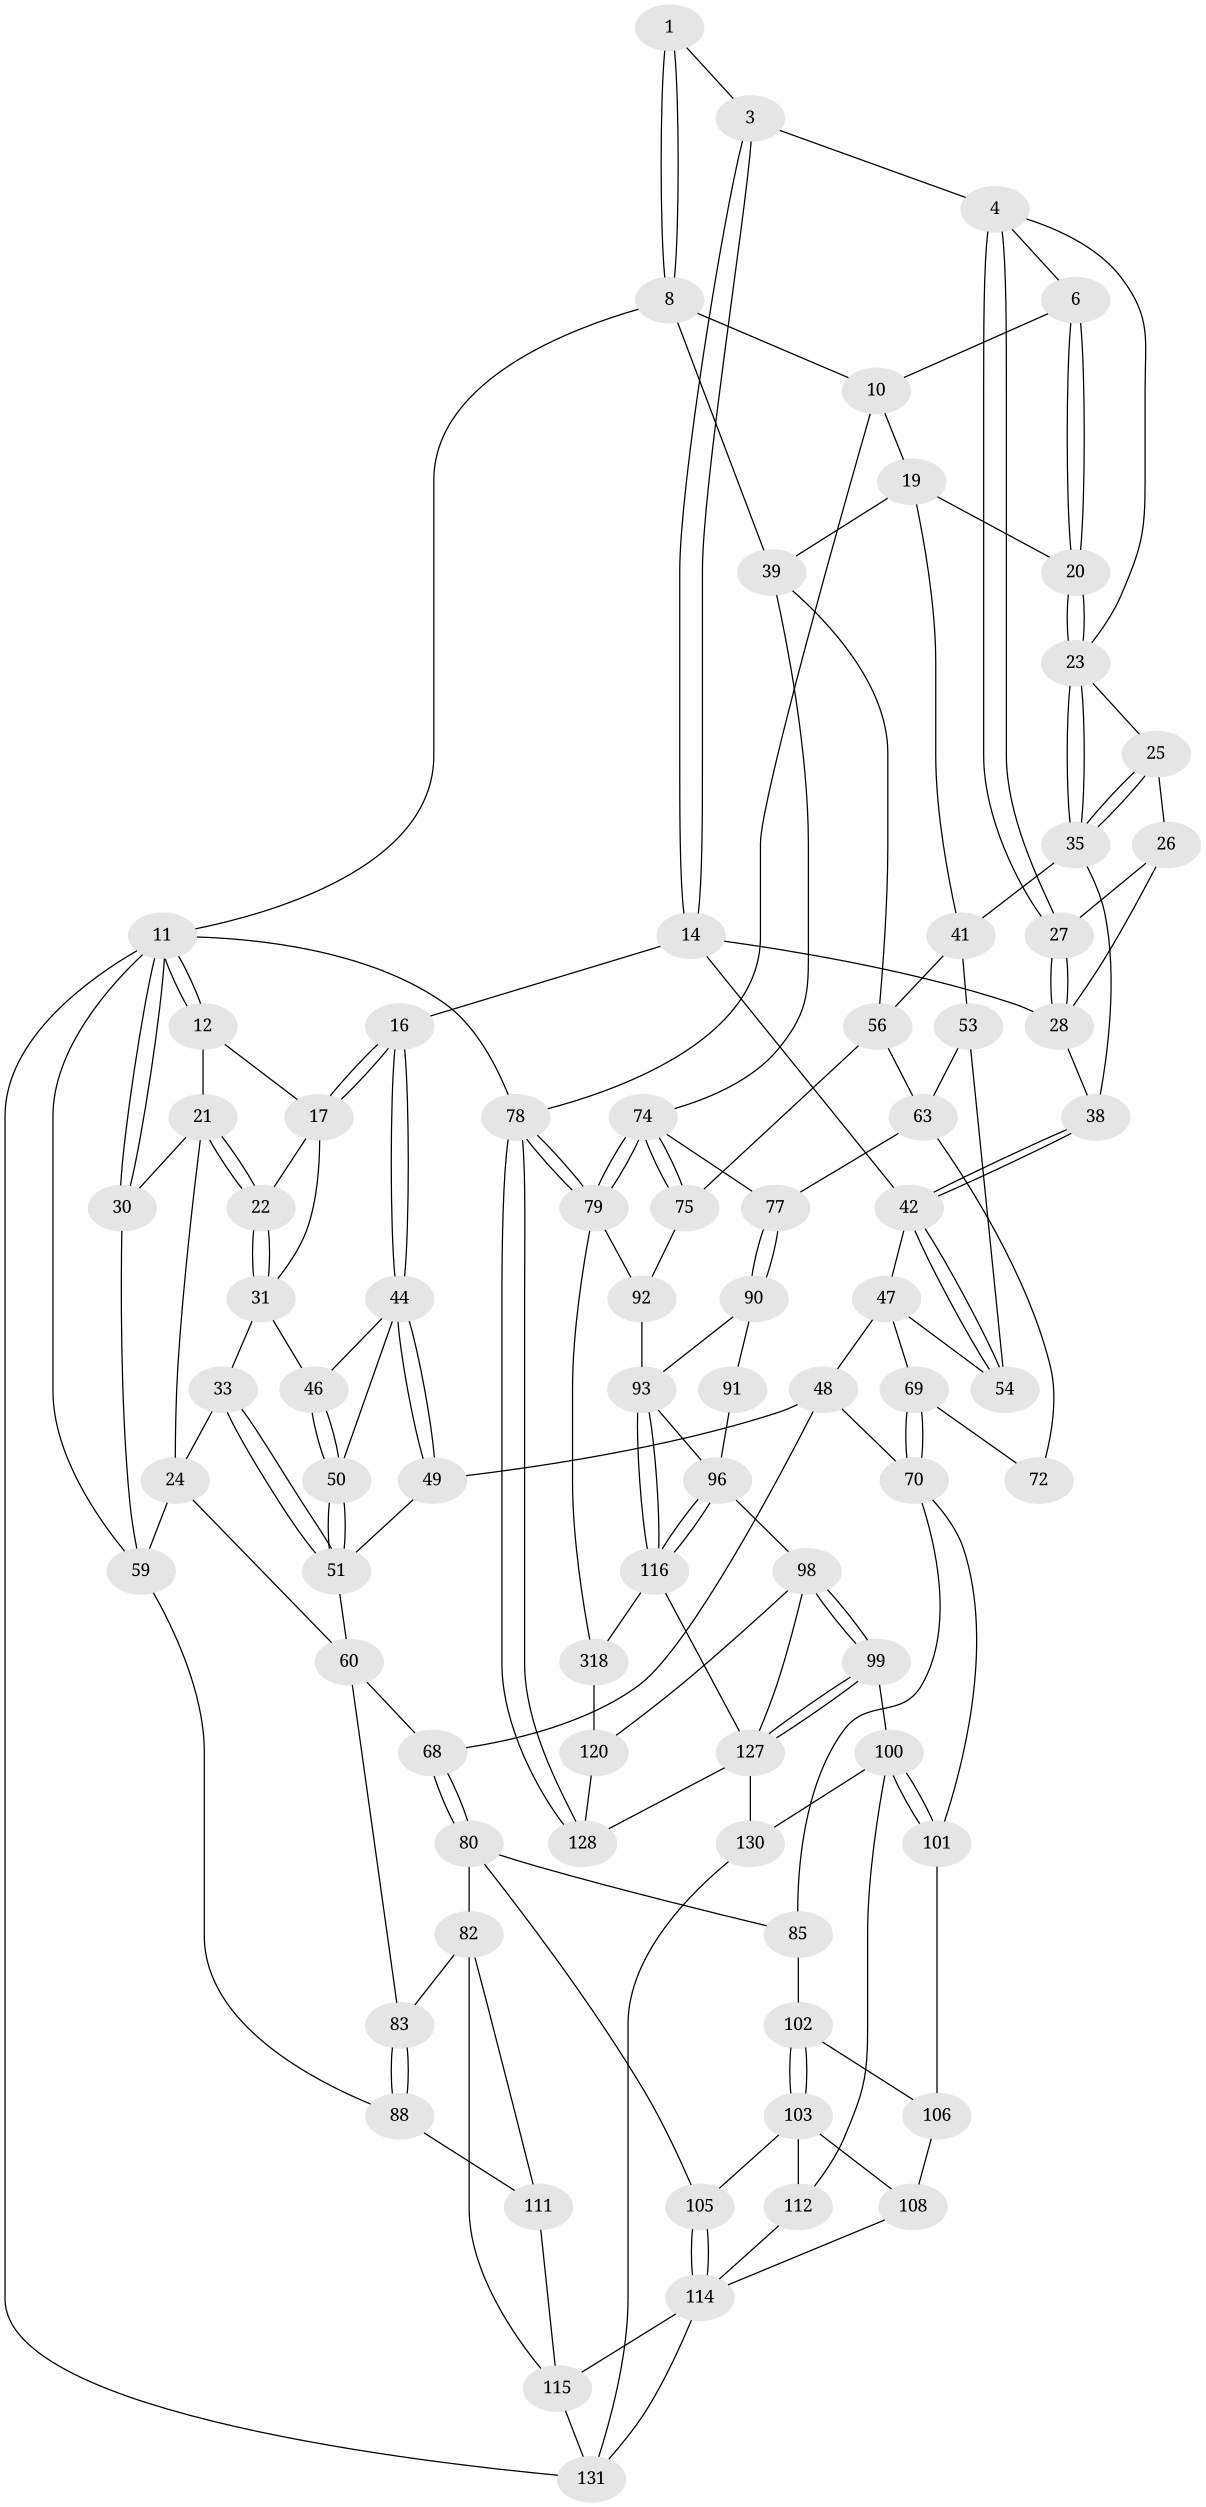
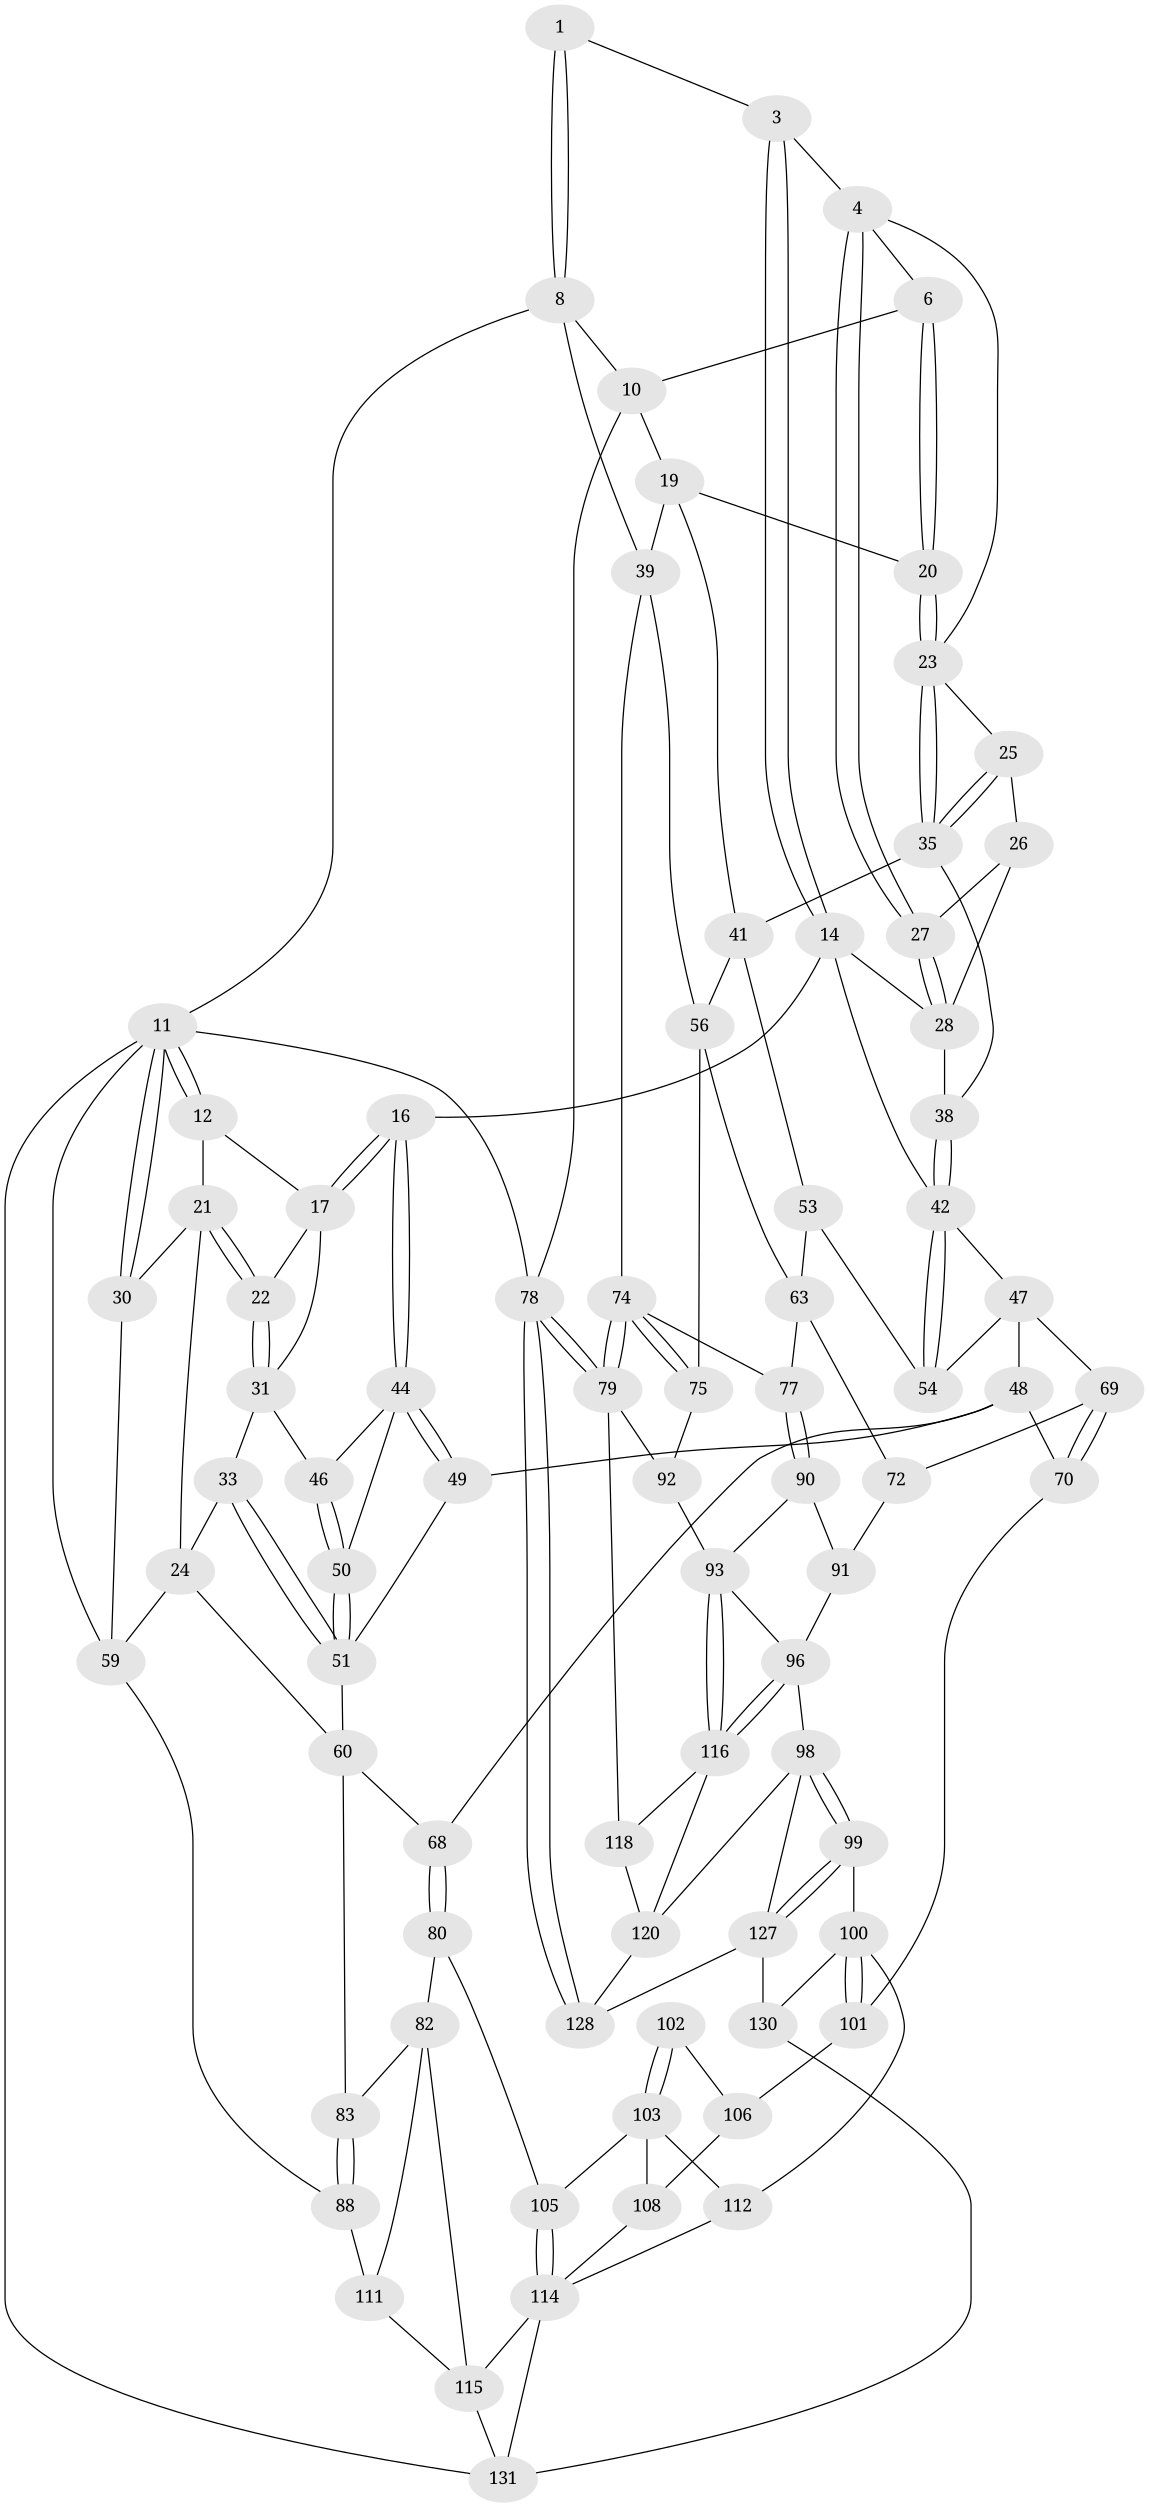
none -> (869, 1526)
(699, 1655) -> (680, 1844)
(594, 1662) -> (619, 1844)
(798, 1935) -> none
